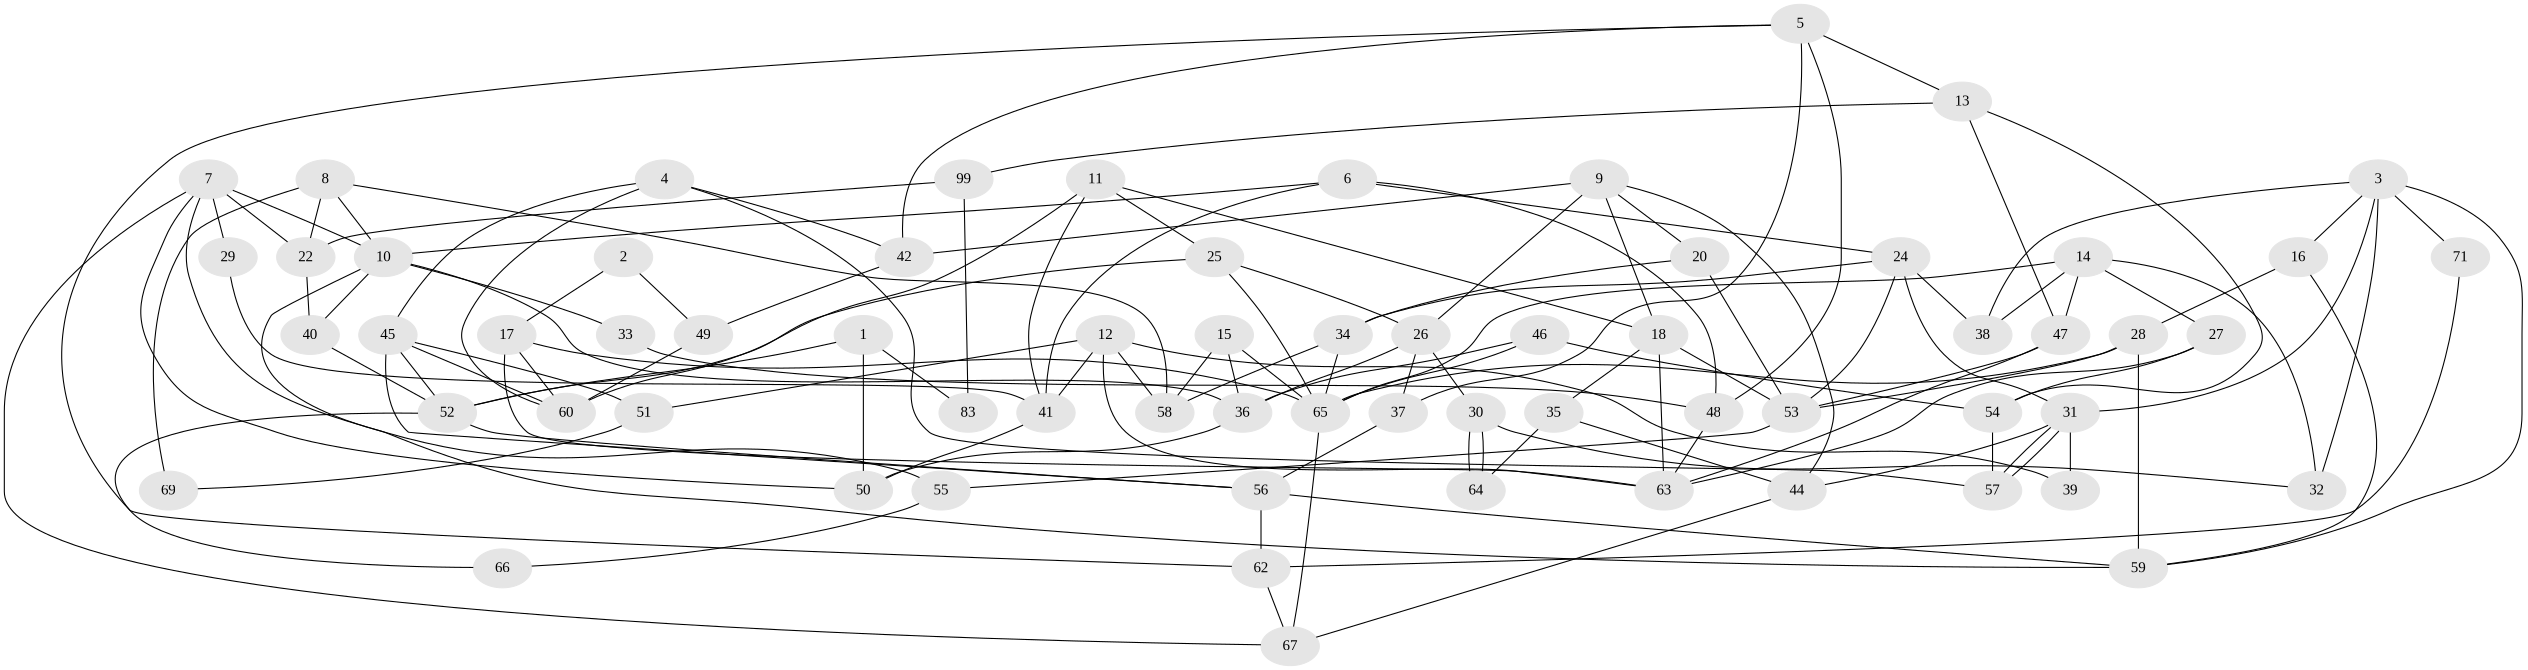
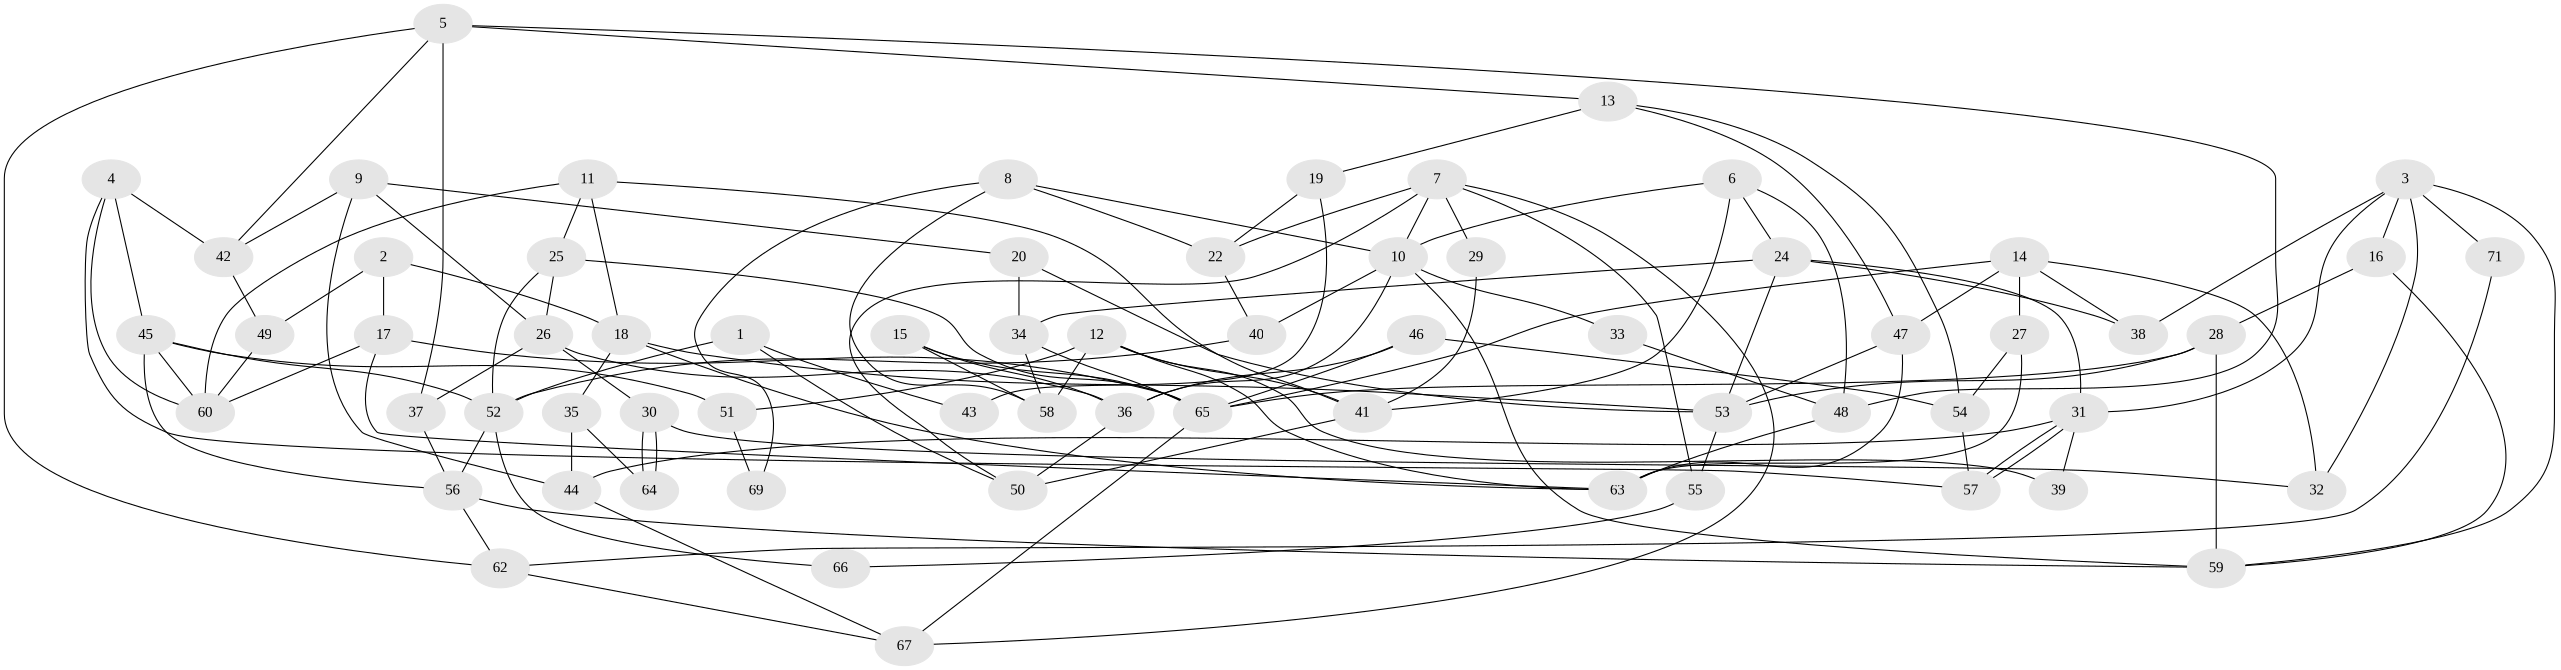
(964, 179) -> (1316, 179)
(1624, 245) -> (506, 290)
(968, 413) -> (969, 413)
